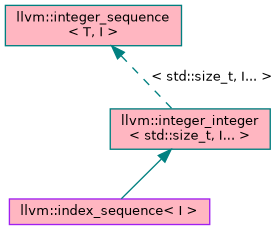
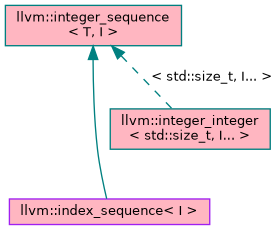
(141, 179) -> (96, 130)
